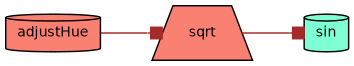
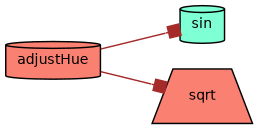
(266, 33) -> (133, 41)
